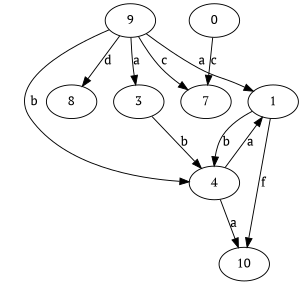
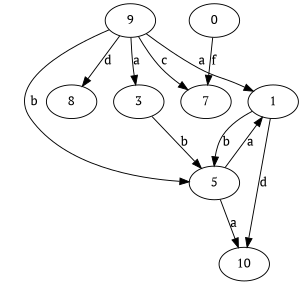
(214, 61) -> (214, 61)
(214, 183) -> (214, 183)
(263, 183) -> (263, 183)
